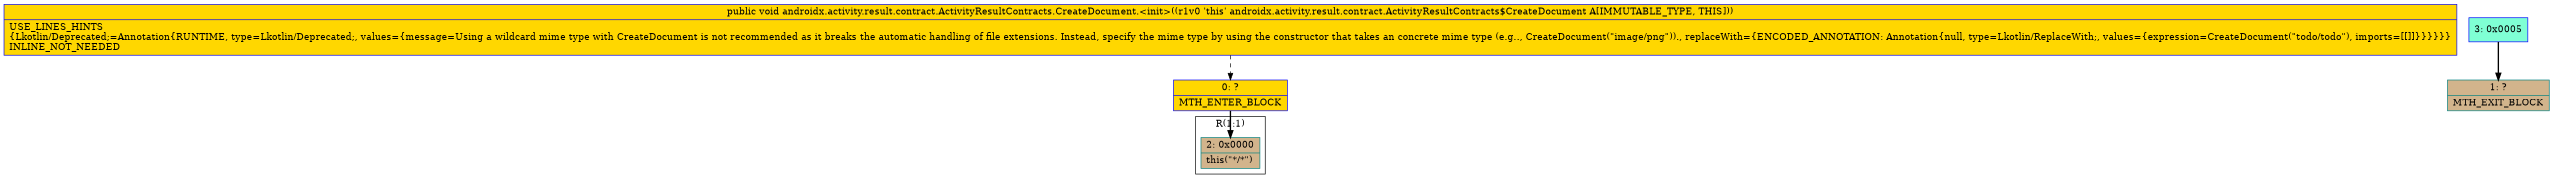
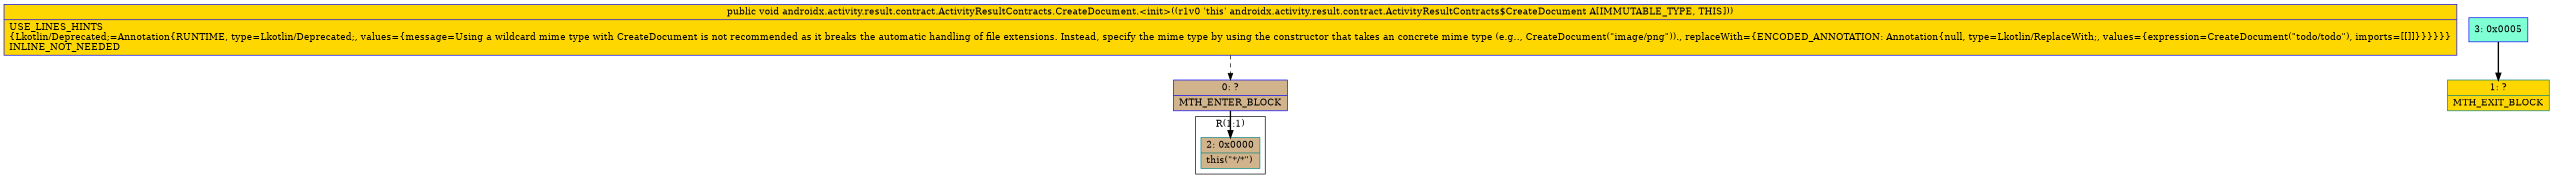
(1230, 95) -> (1230, 95)
(2498, 95) -> (2498, 95)
